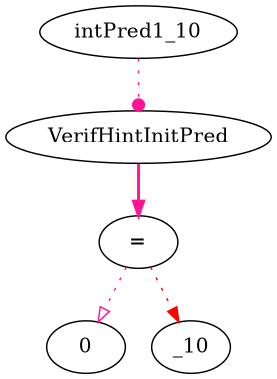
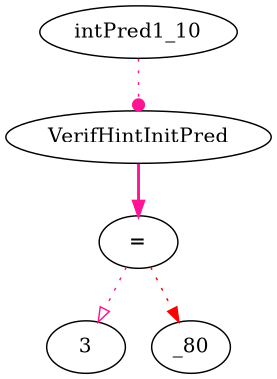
(86, 347) -> (86, 347)
(191, 347) -> (191, 347)
